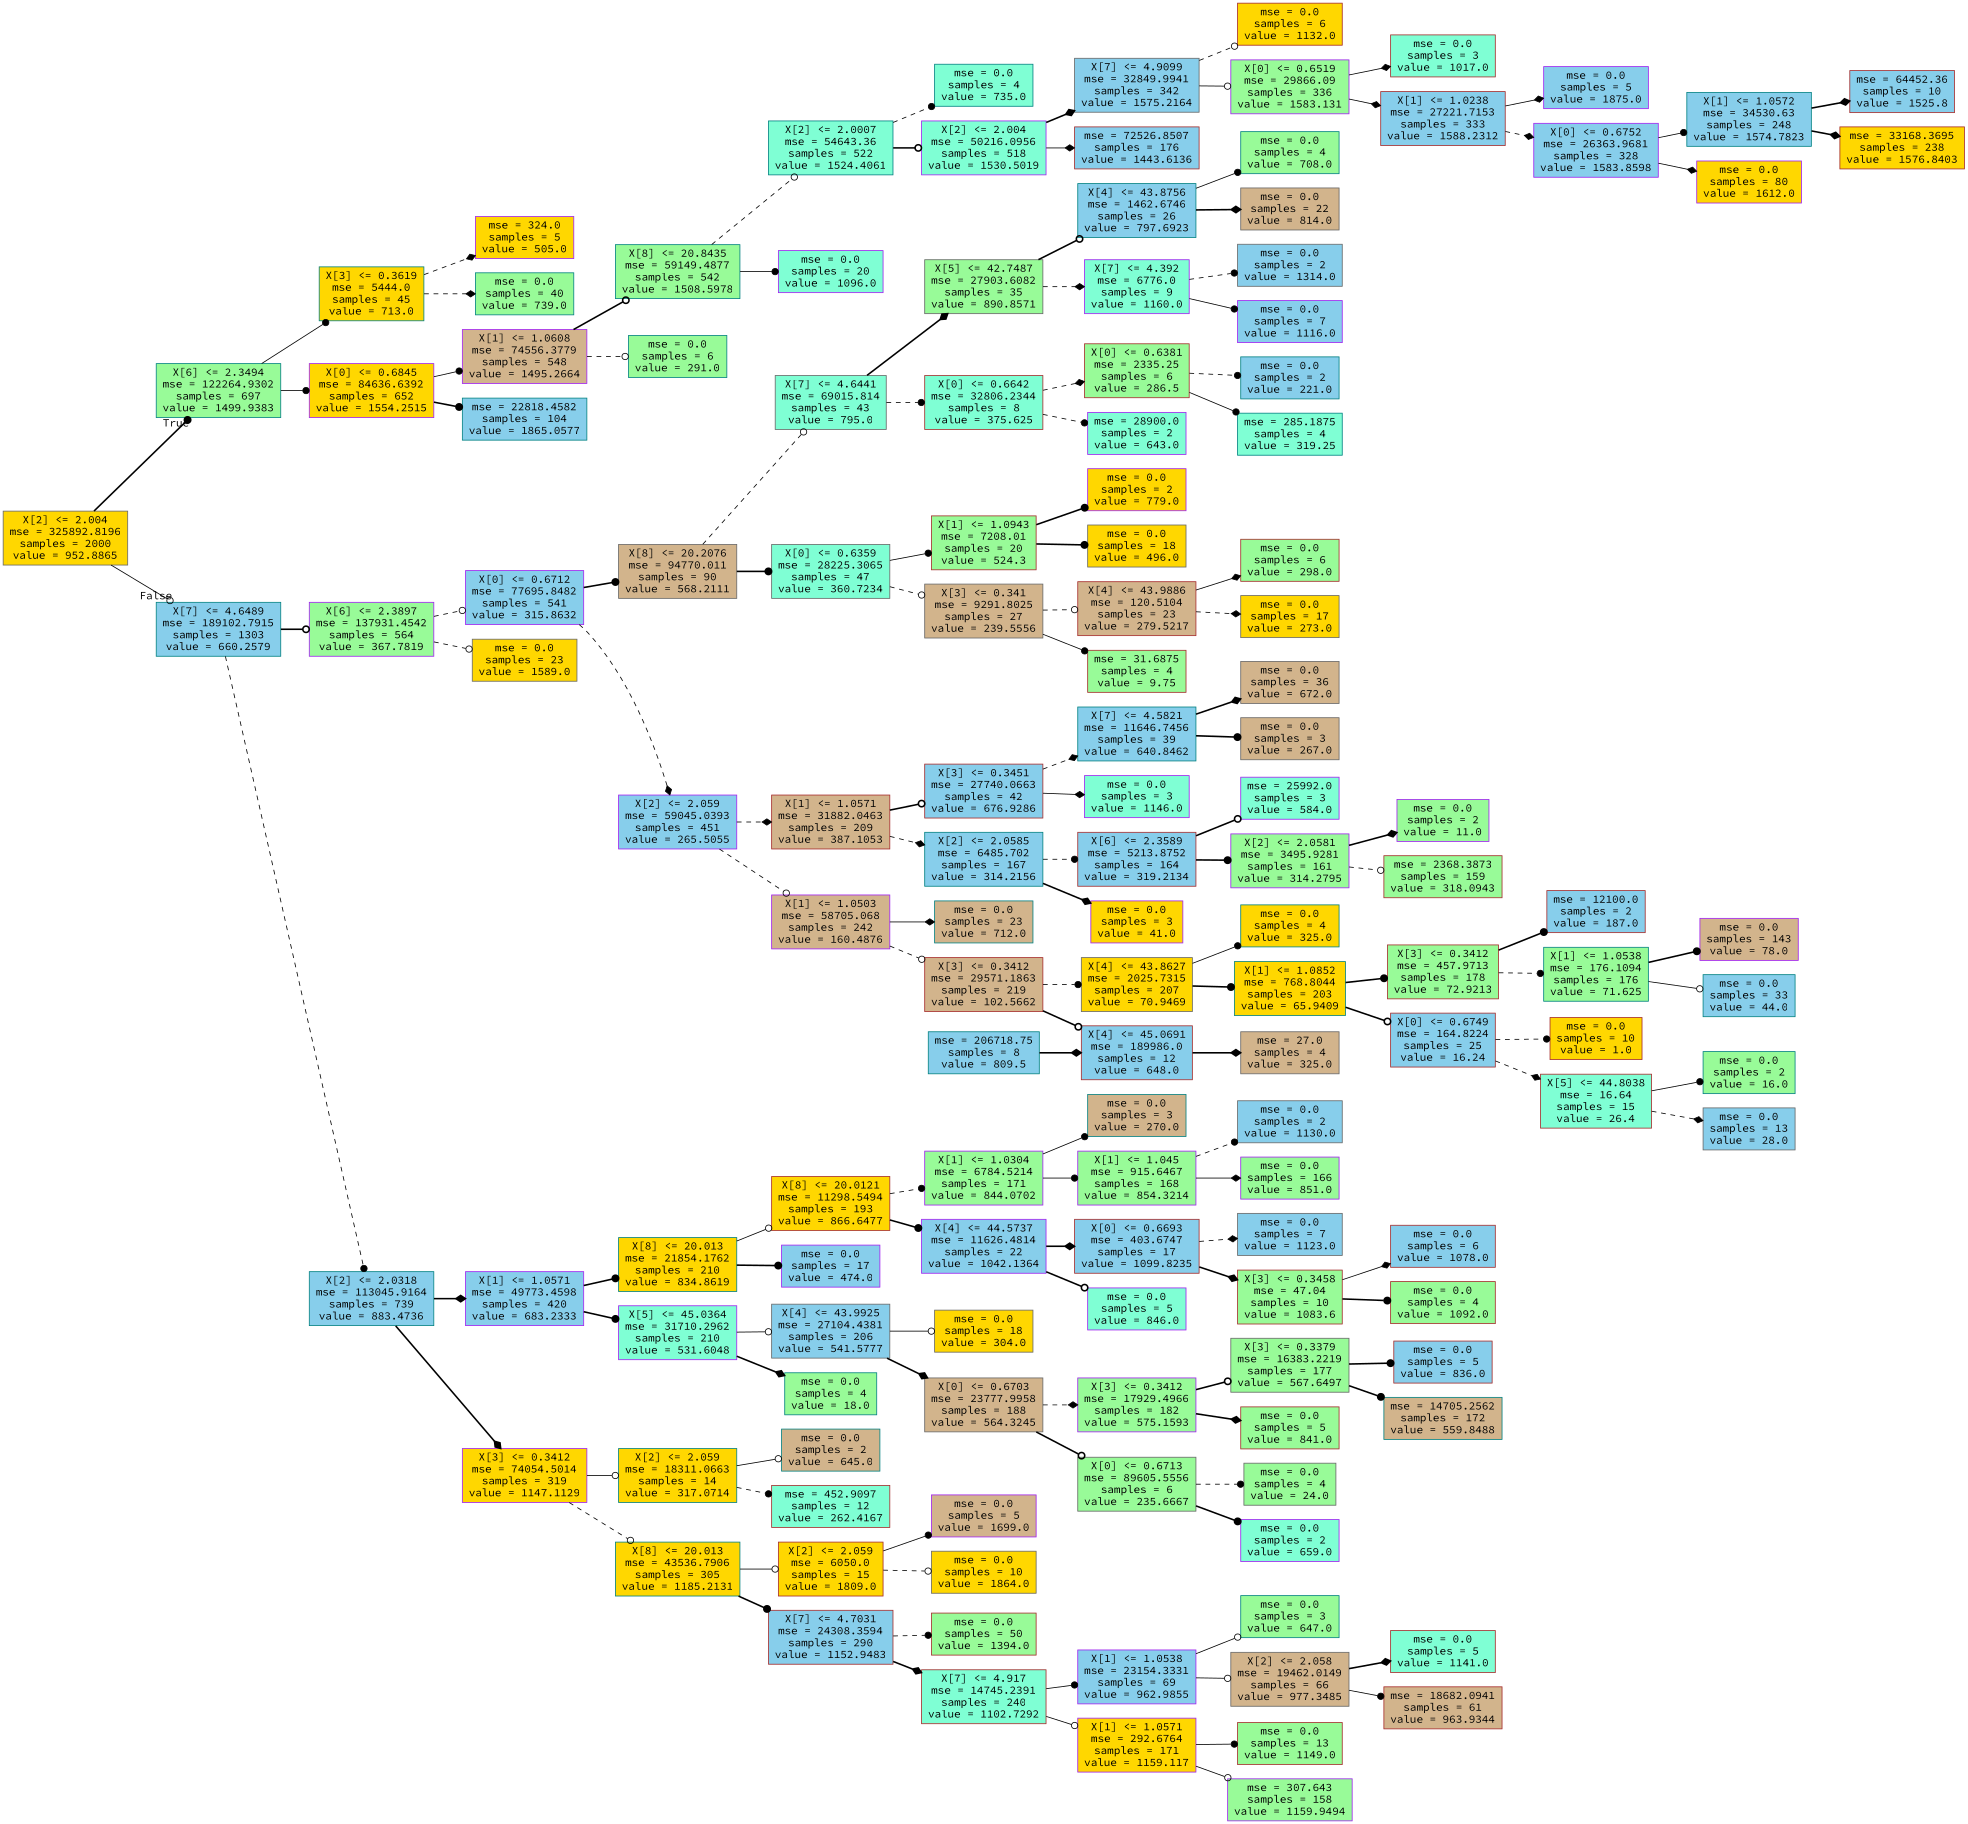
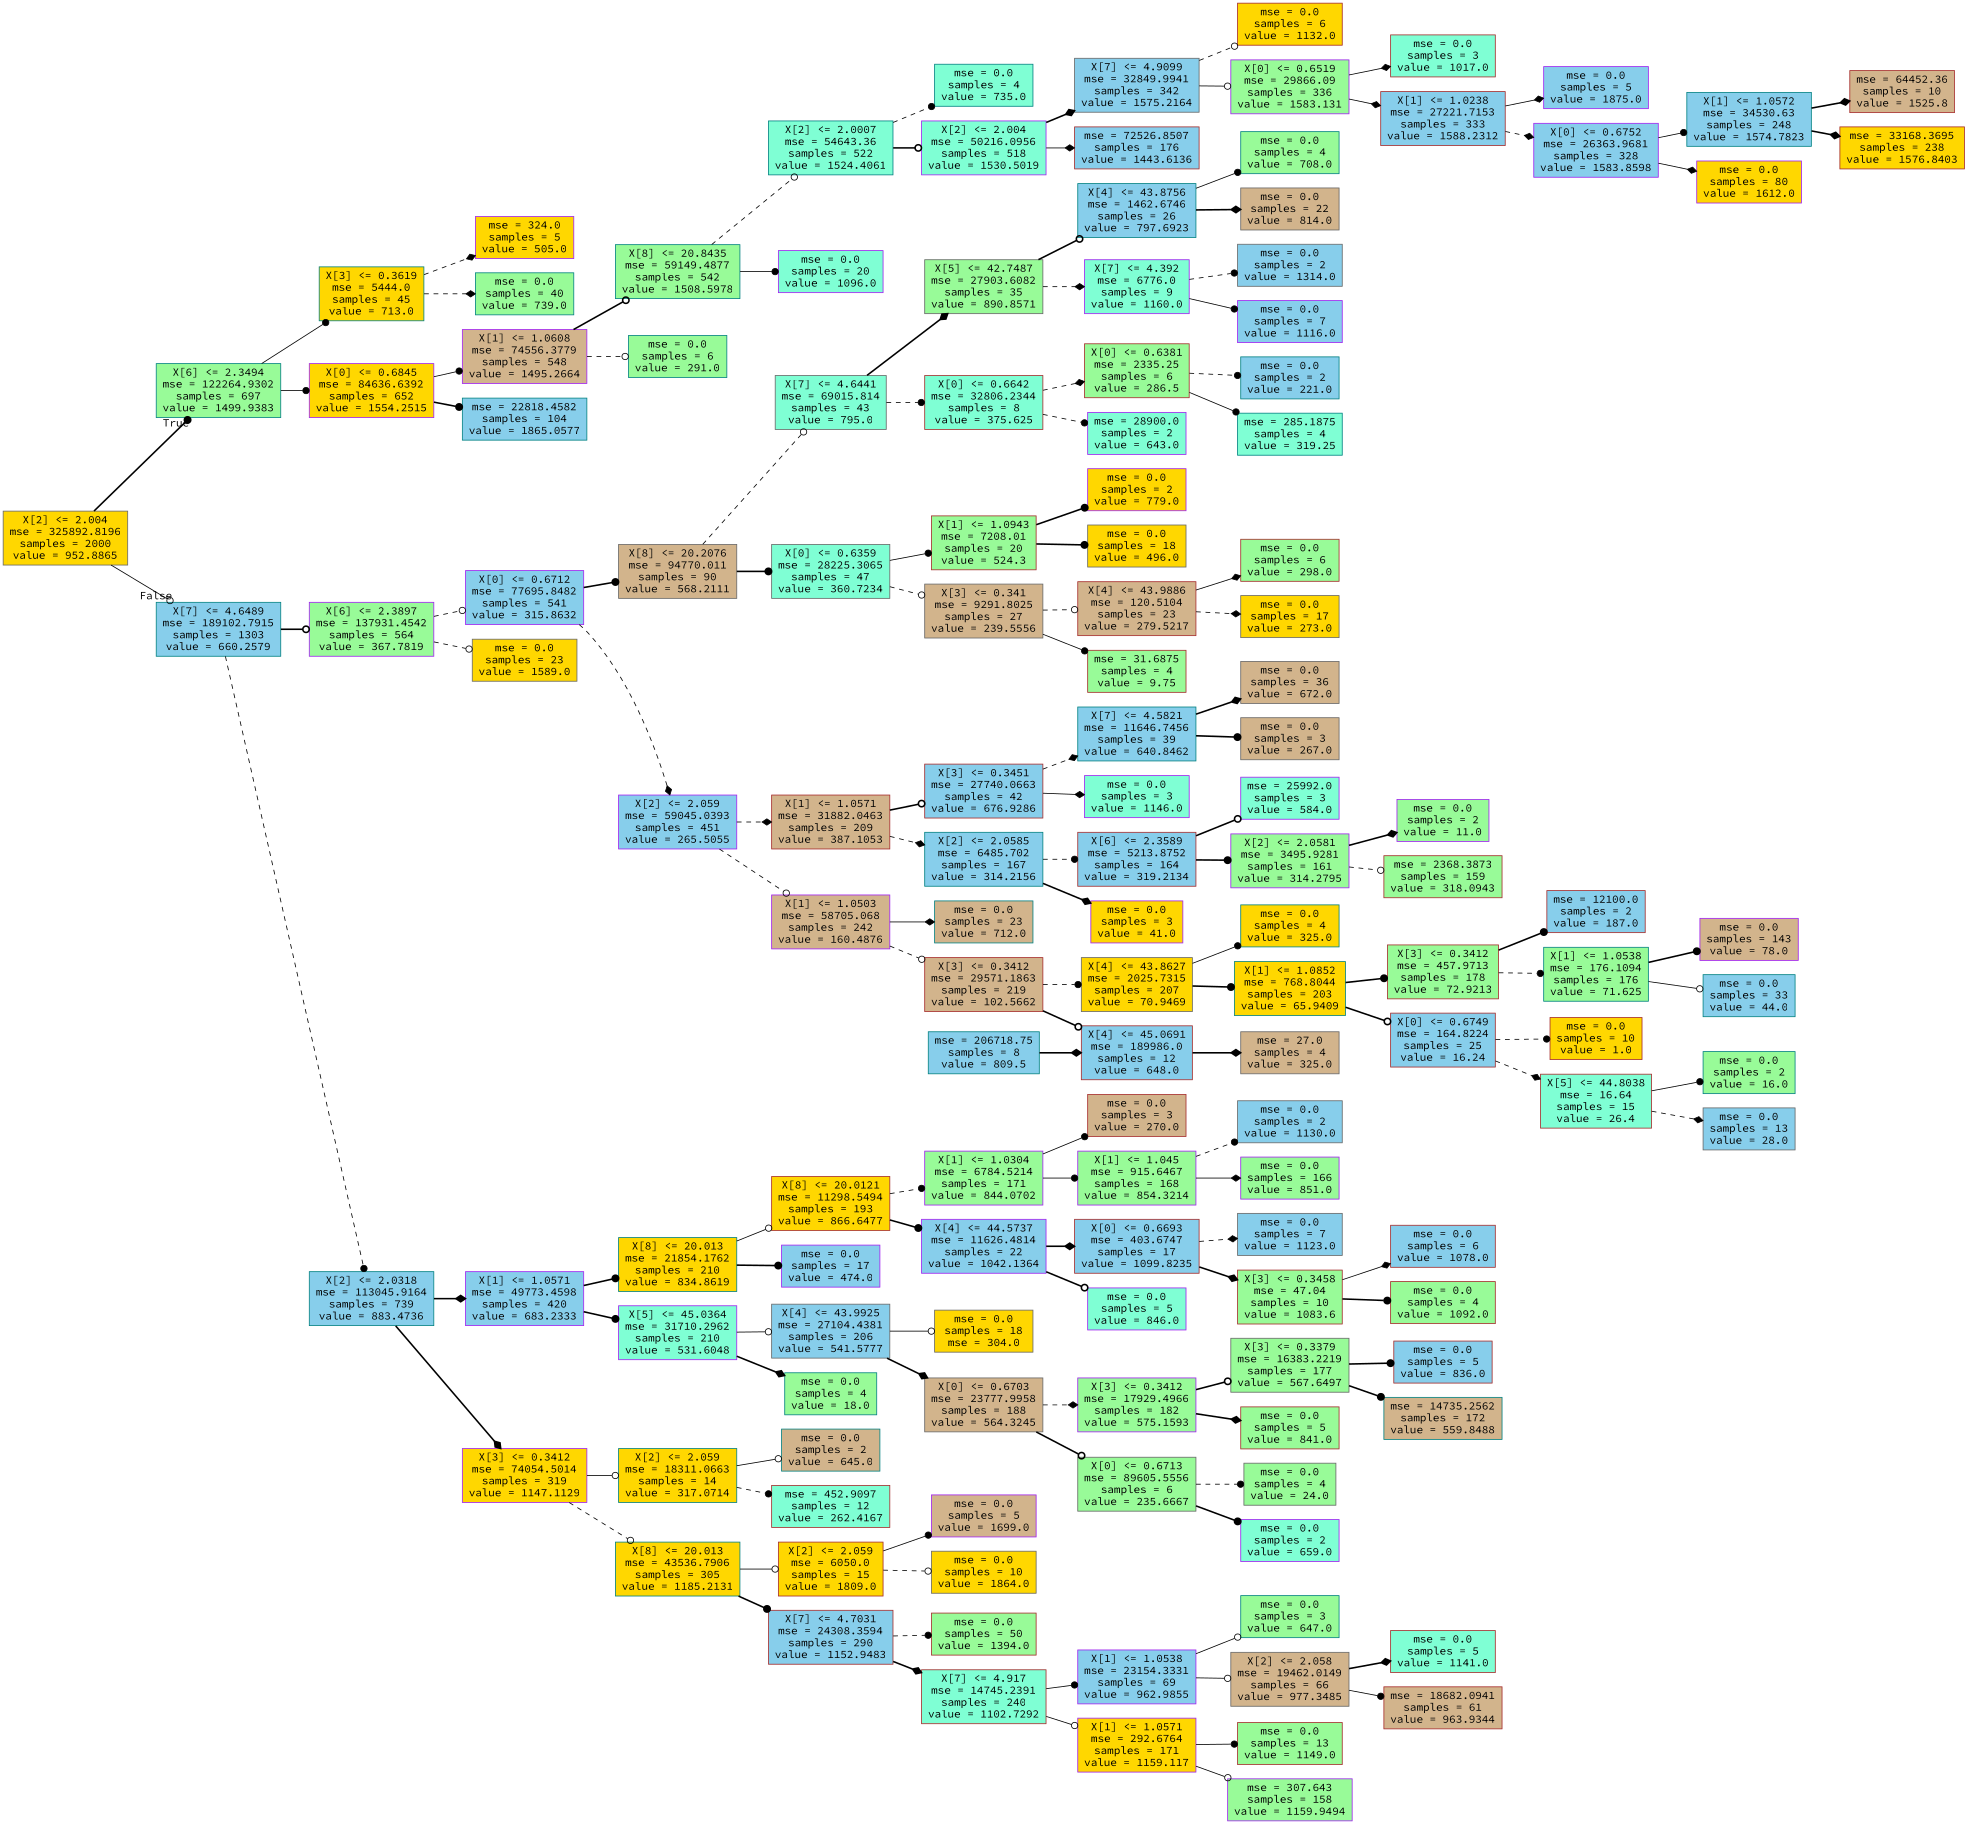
(1902, 92) -> (1902, 92)
(1137, 1115) -> (1137, 1115)
(984, 1331) -> (984, 1331)
(1443, 1418) -> (1443, 1418)
